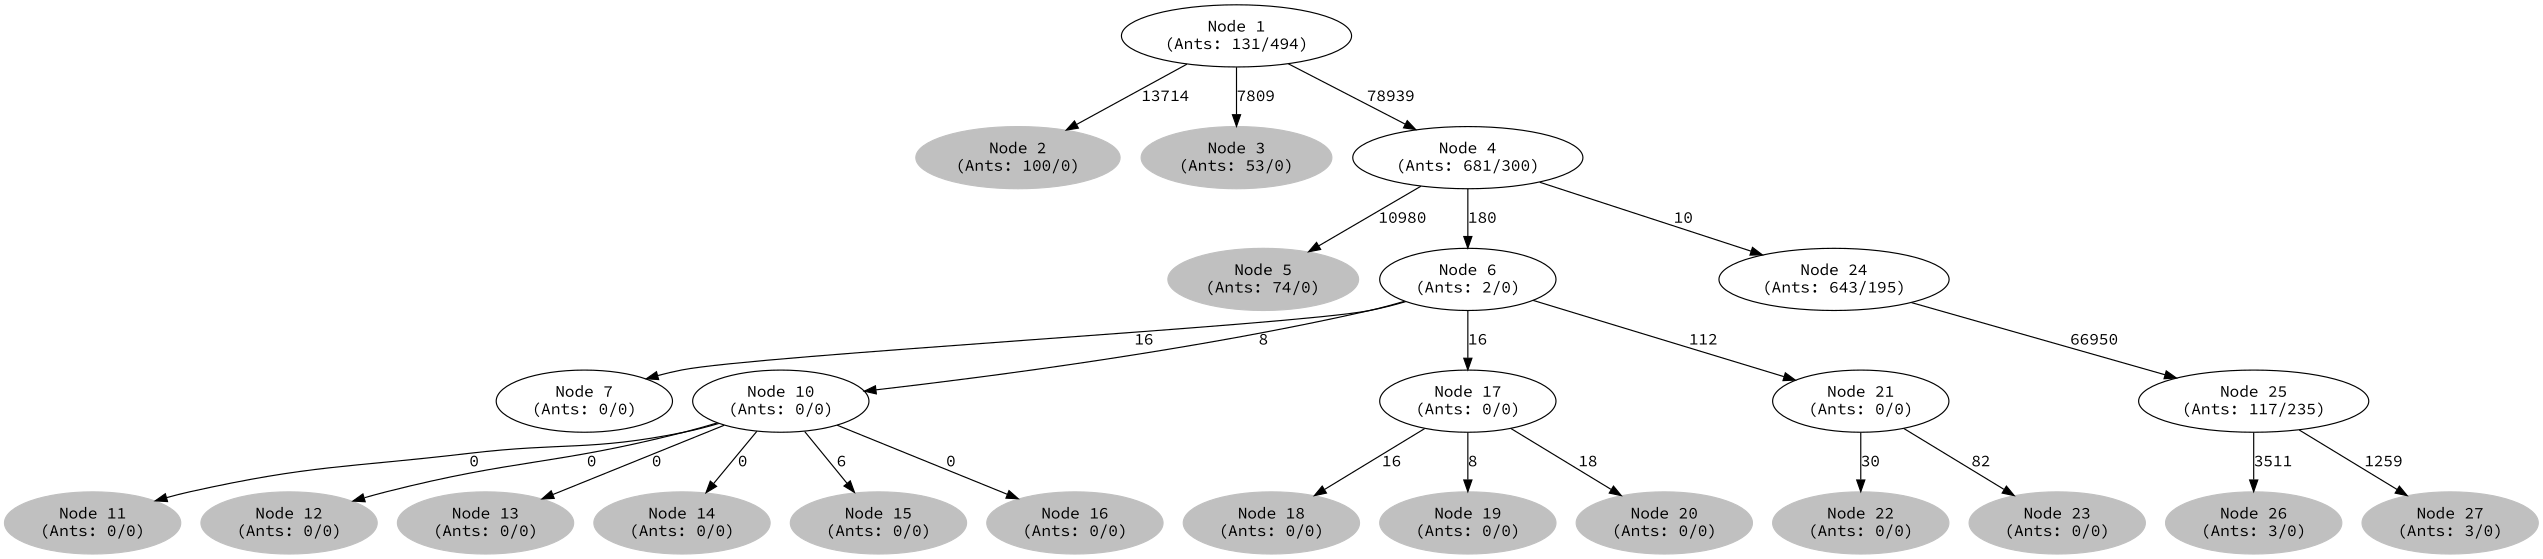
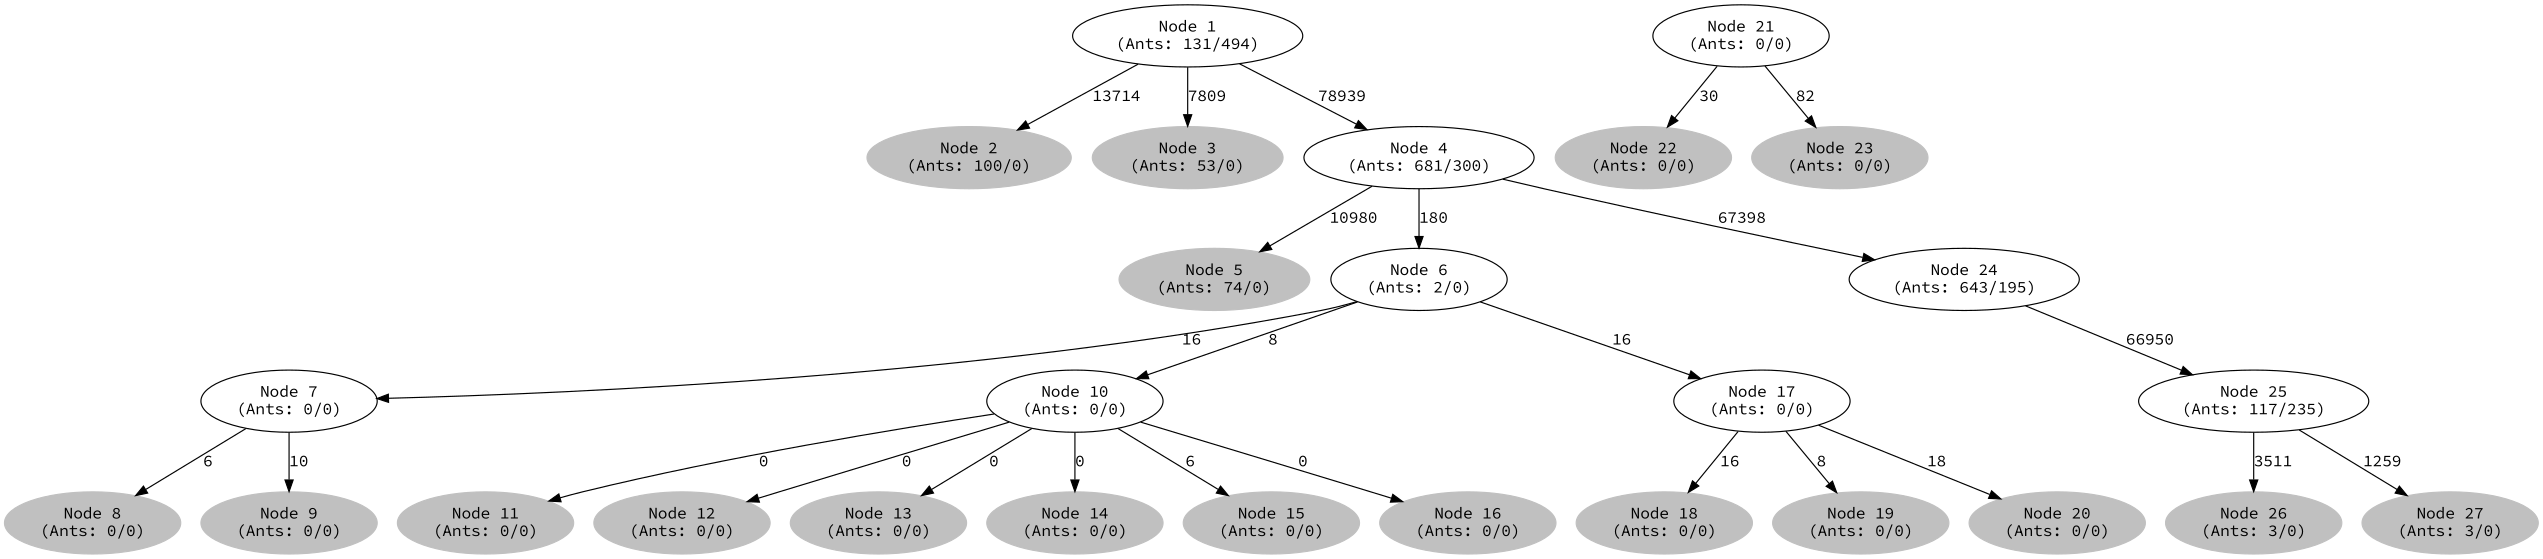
(1684, 219) -> (1742, 219)
(1659, 339) -> none
none -> (93, 523)
none -> (289, 523)
